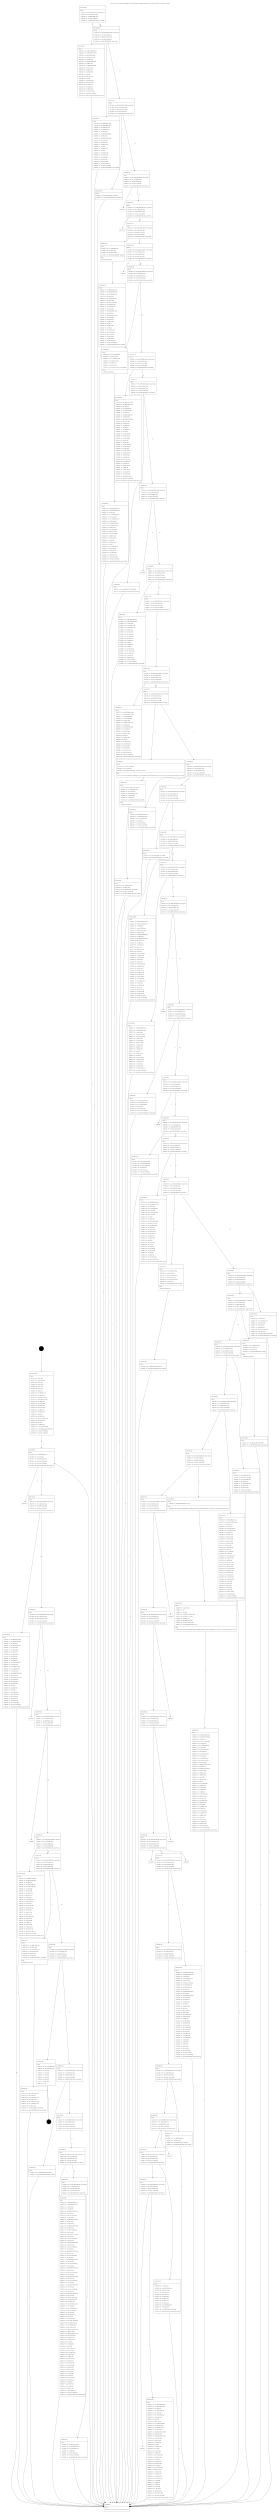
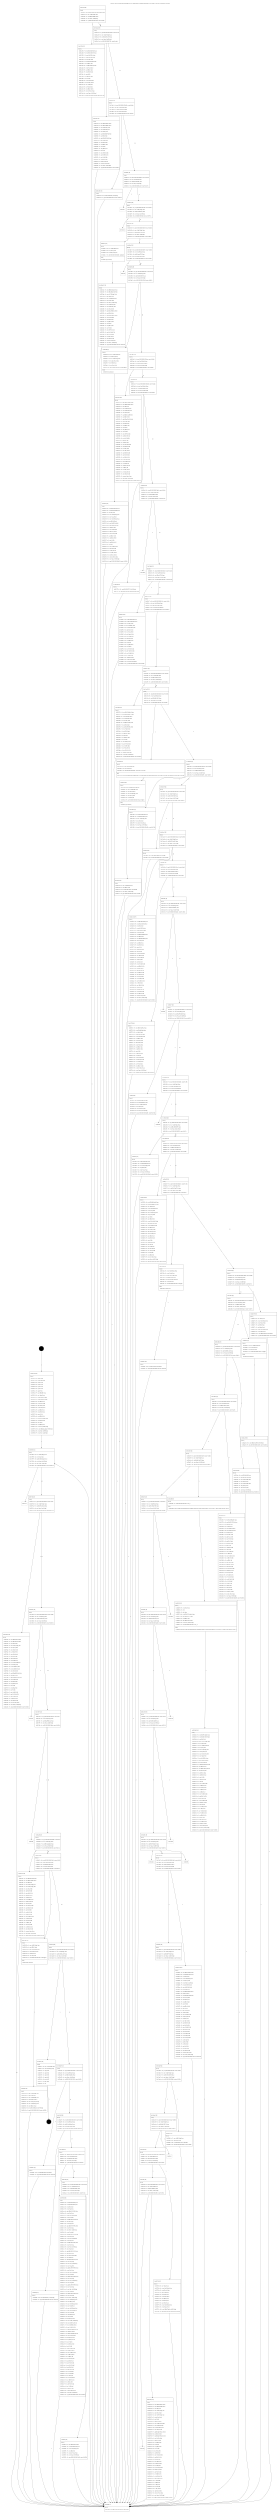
none -> (45, 2296)
